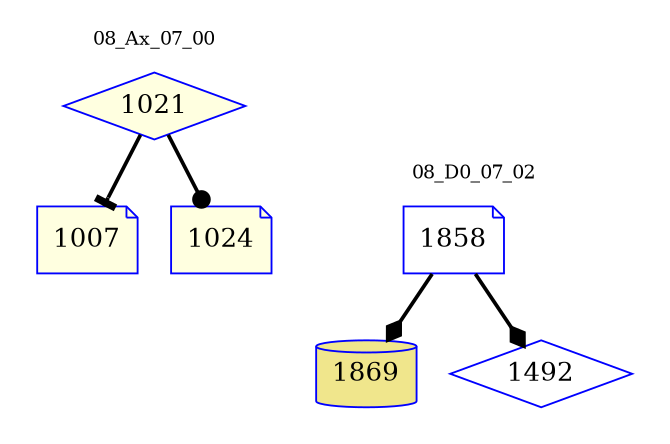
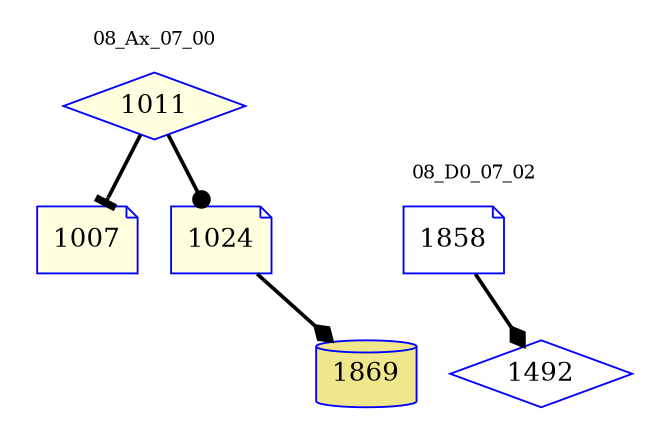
(154, 106) -> (154, 106)
(416, 298) -> (286, 300)
